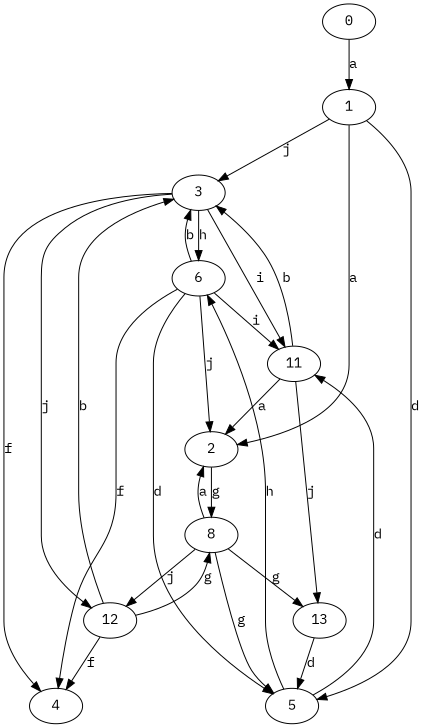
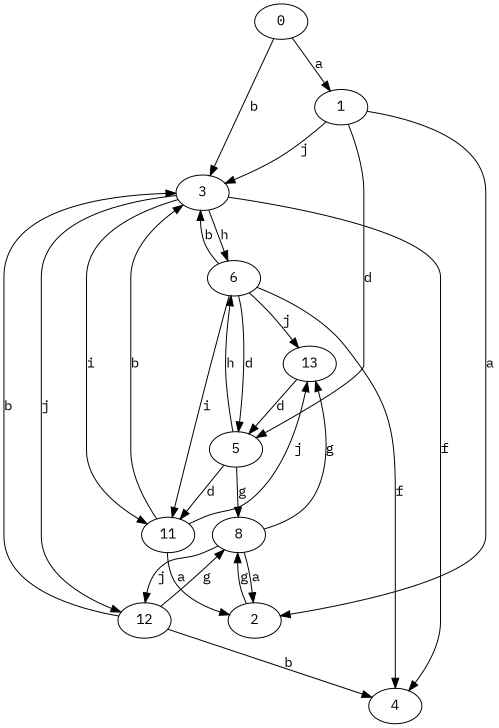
none -> (244, 103)
(205, 359) -> (272, 315)
(233, 623) -> (237, 487)
(91, 663) -> (289, 663)
